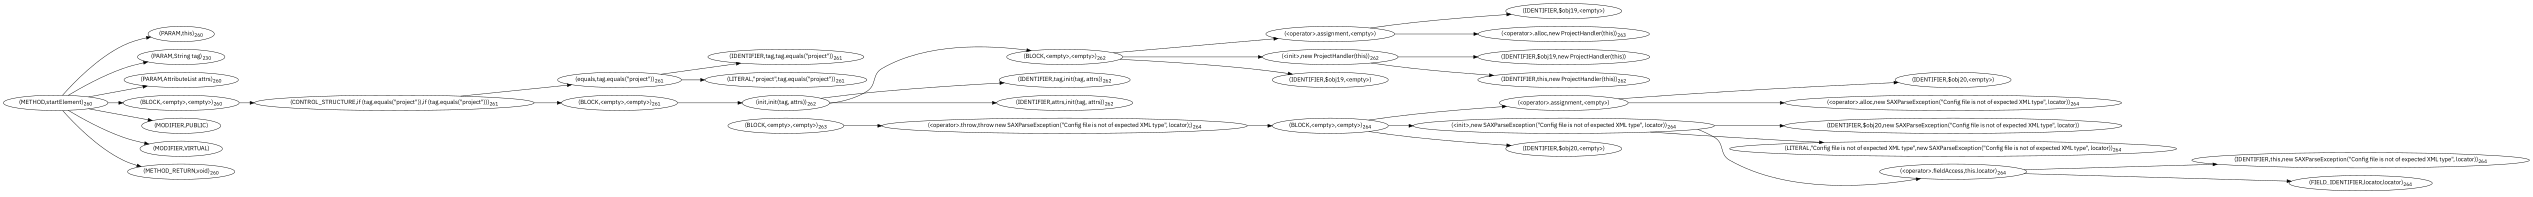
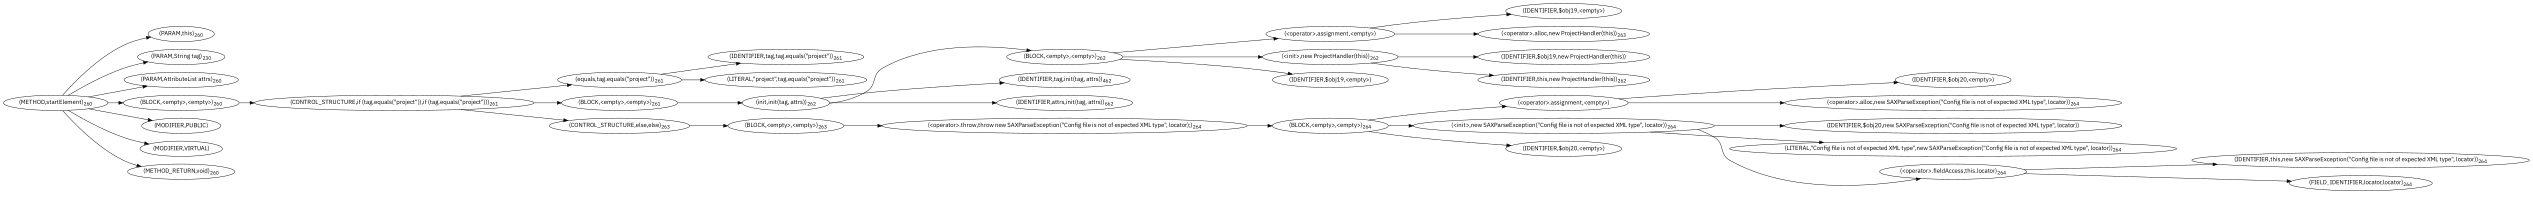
(1107, 79) -> (1107, 79)
(1109, 102) -> (1109, 102)
none -> (620, 126)
